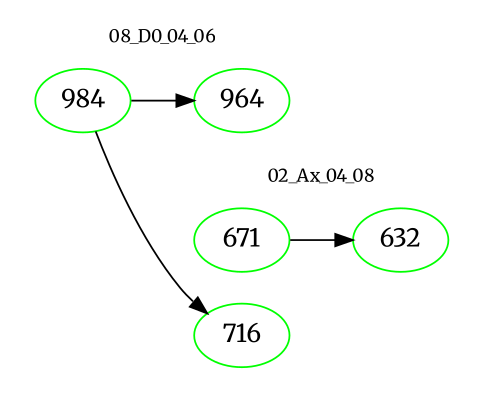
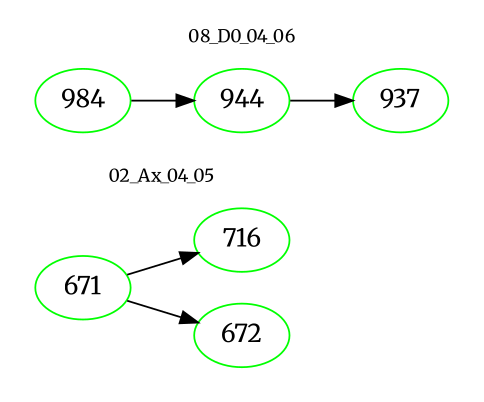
(242, 101) -> (242, 101)
none -> (401, 101)
(321, 177) -> (162, 177)
(137, 221) -> (154, 266)
(401, 240) -> (242, 335)
